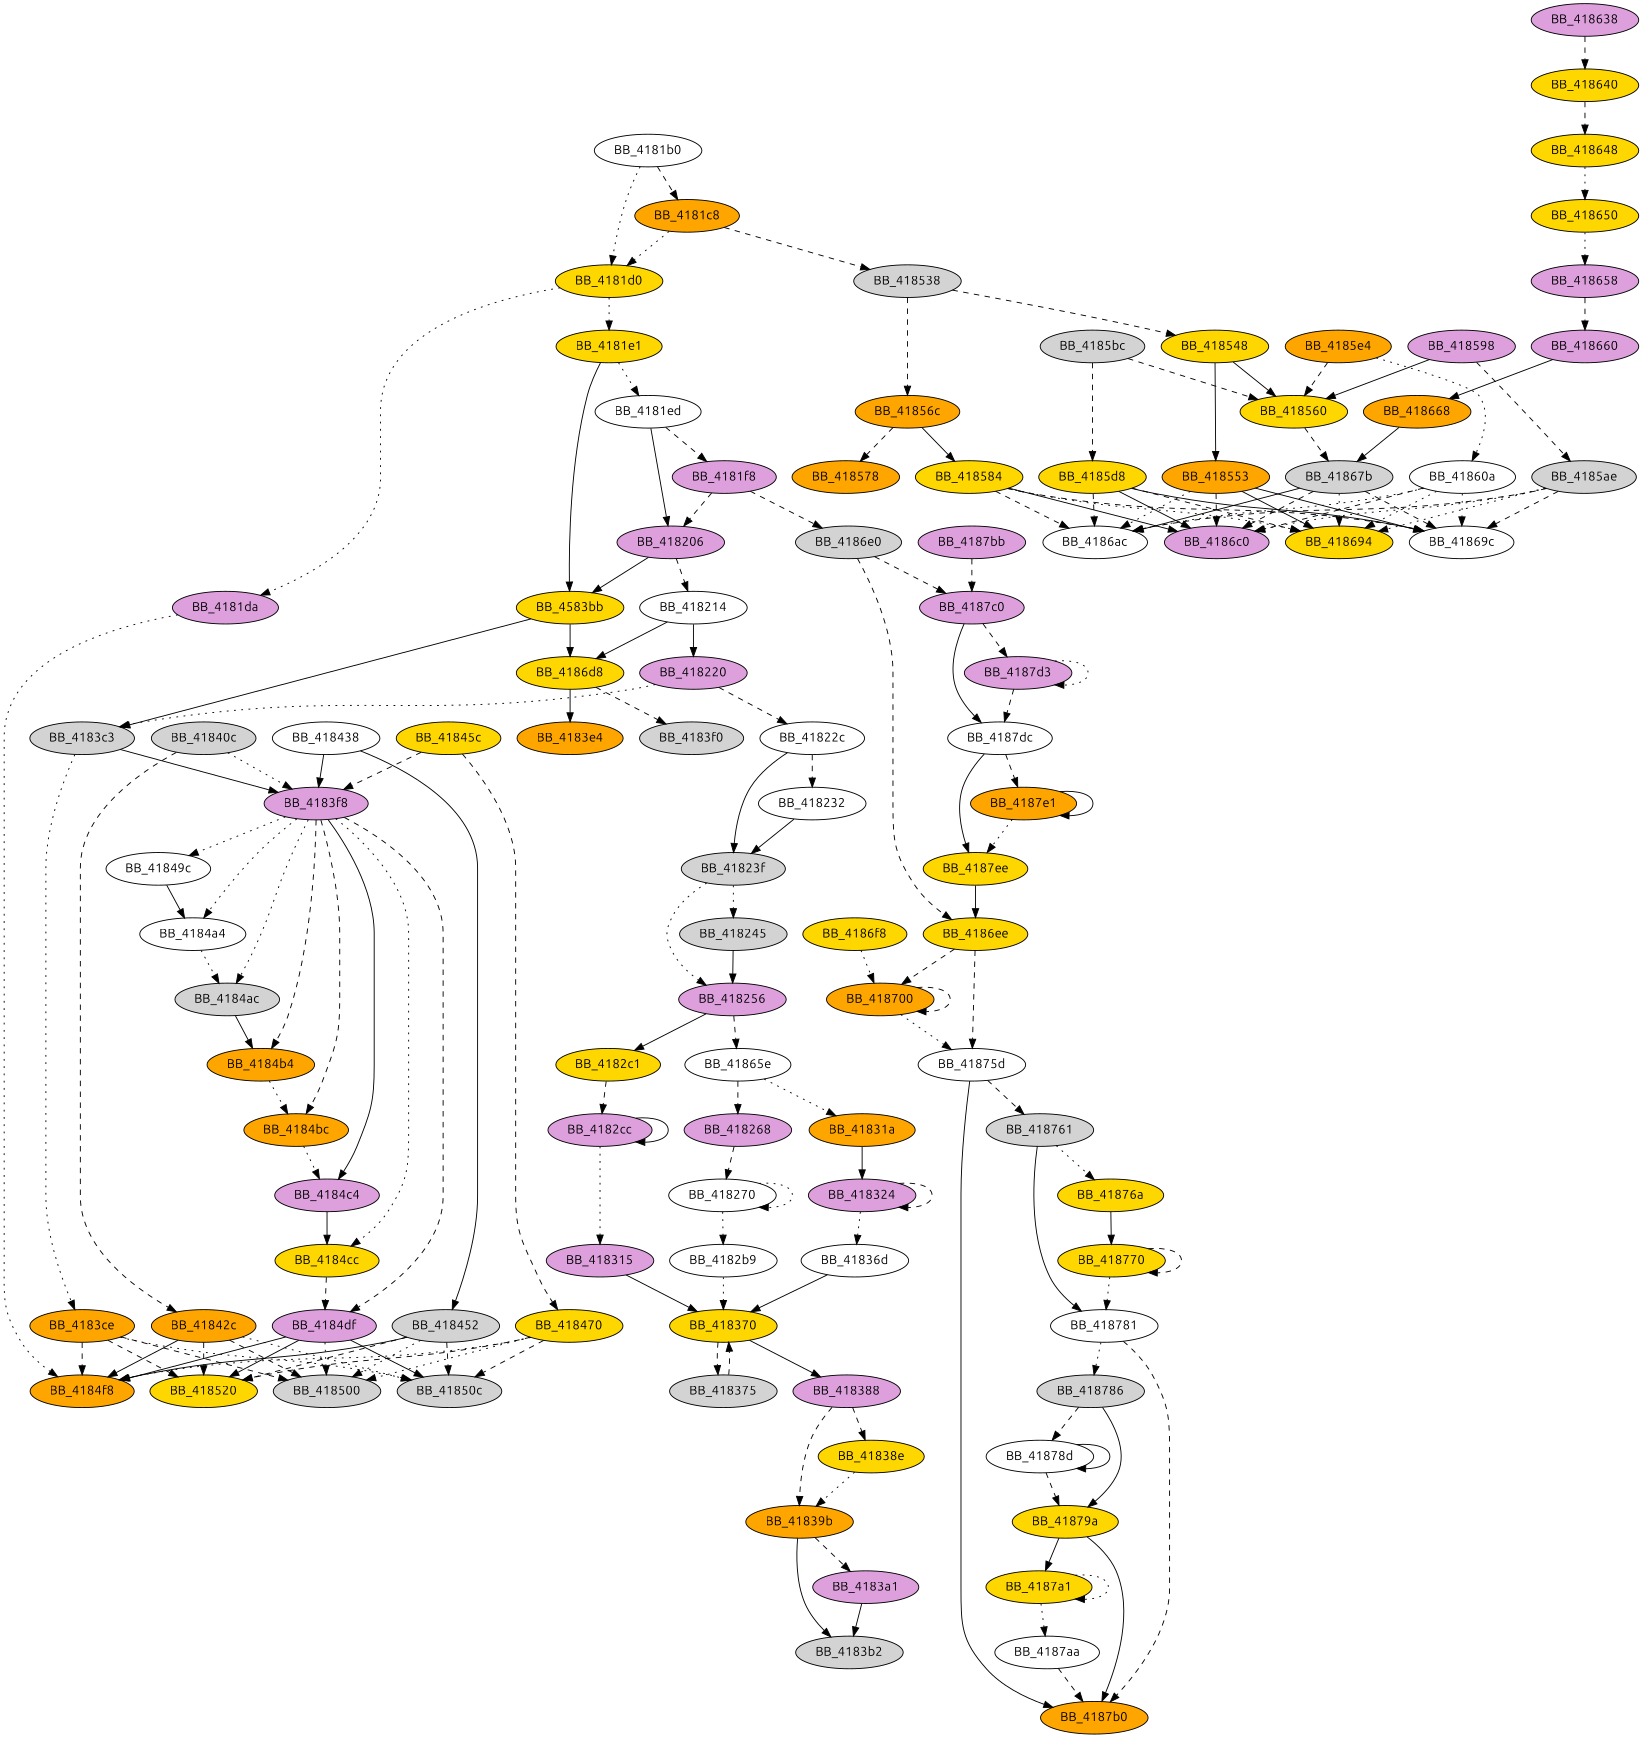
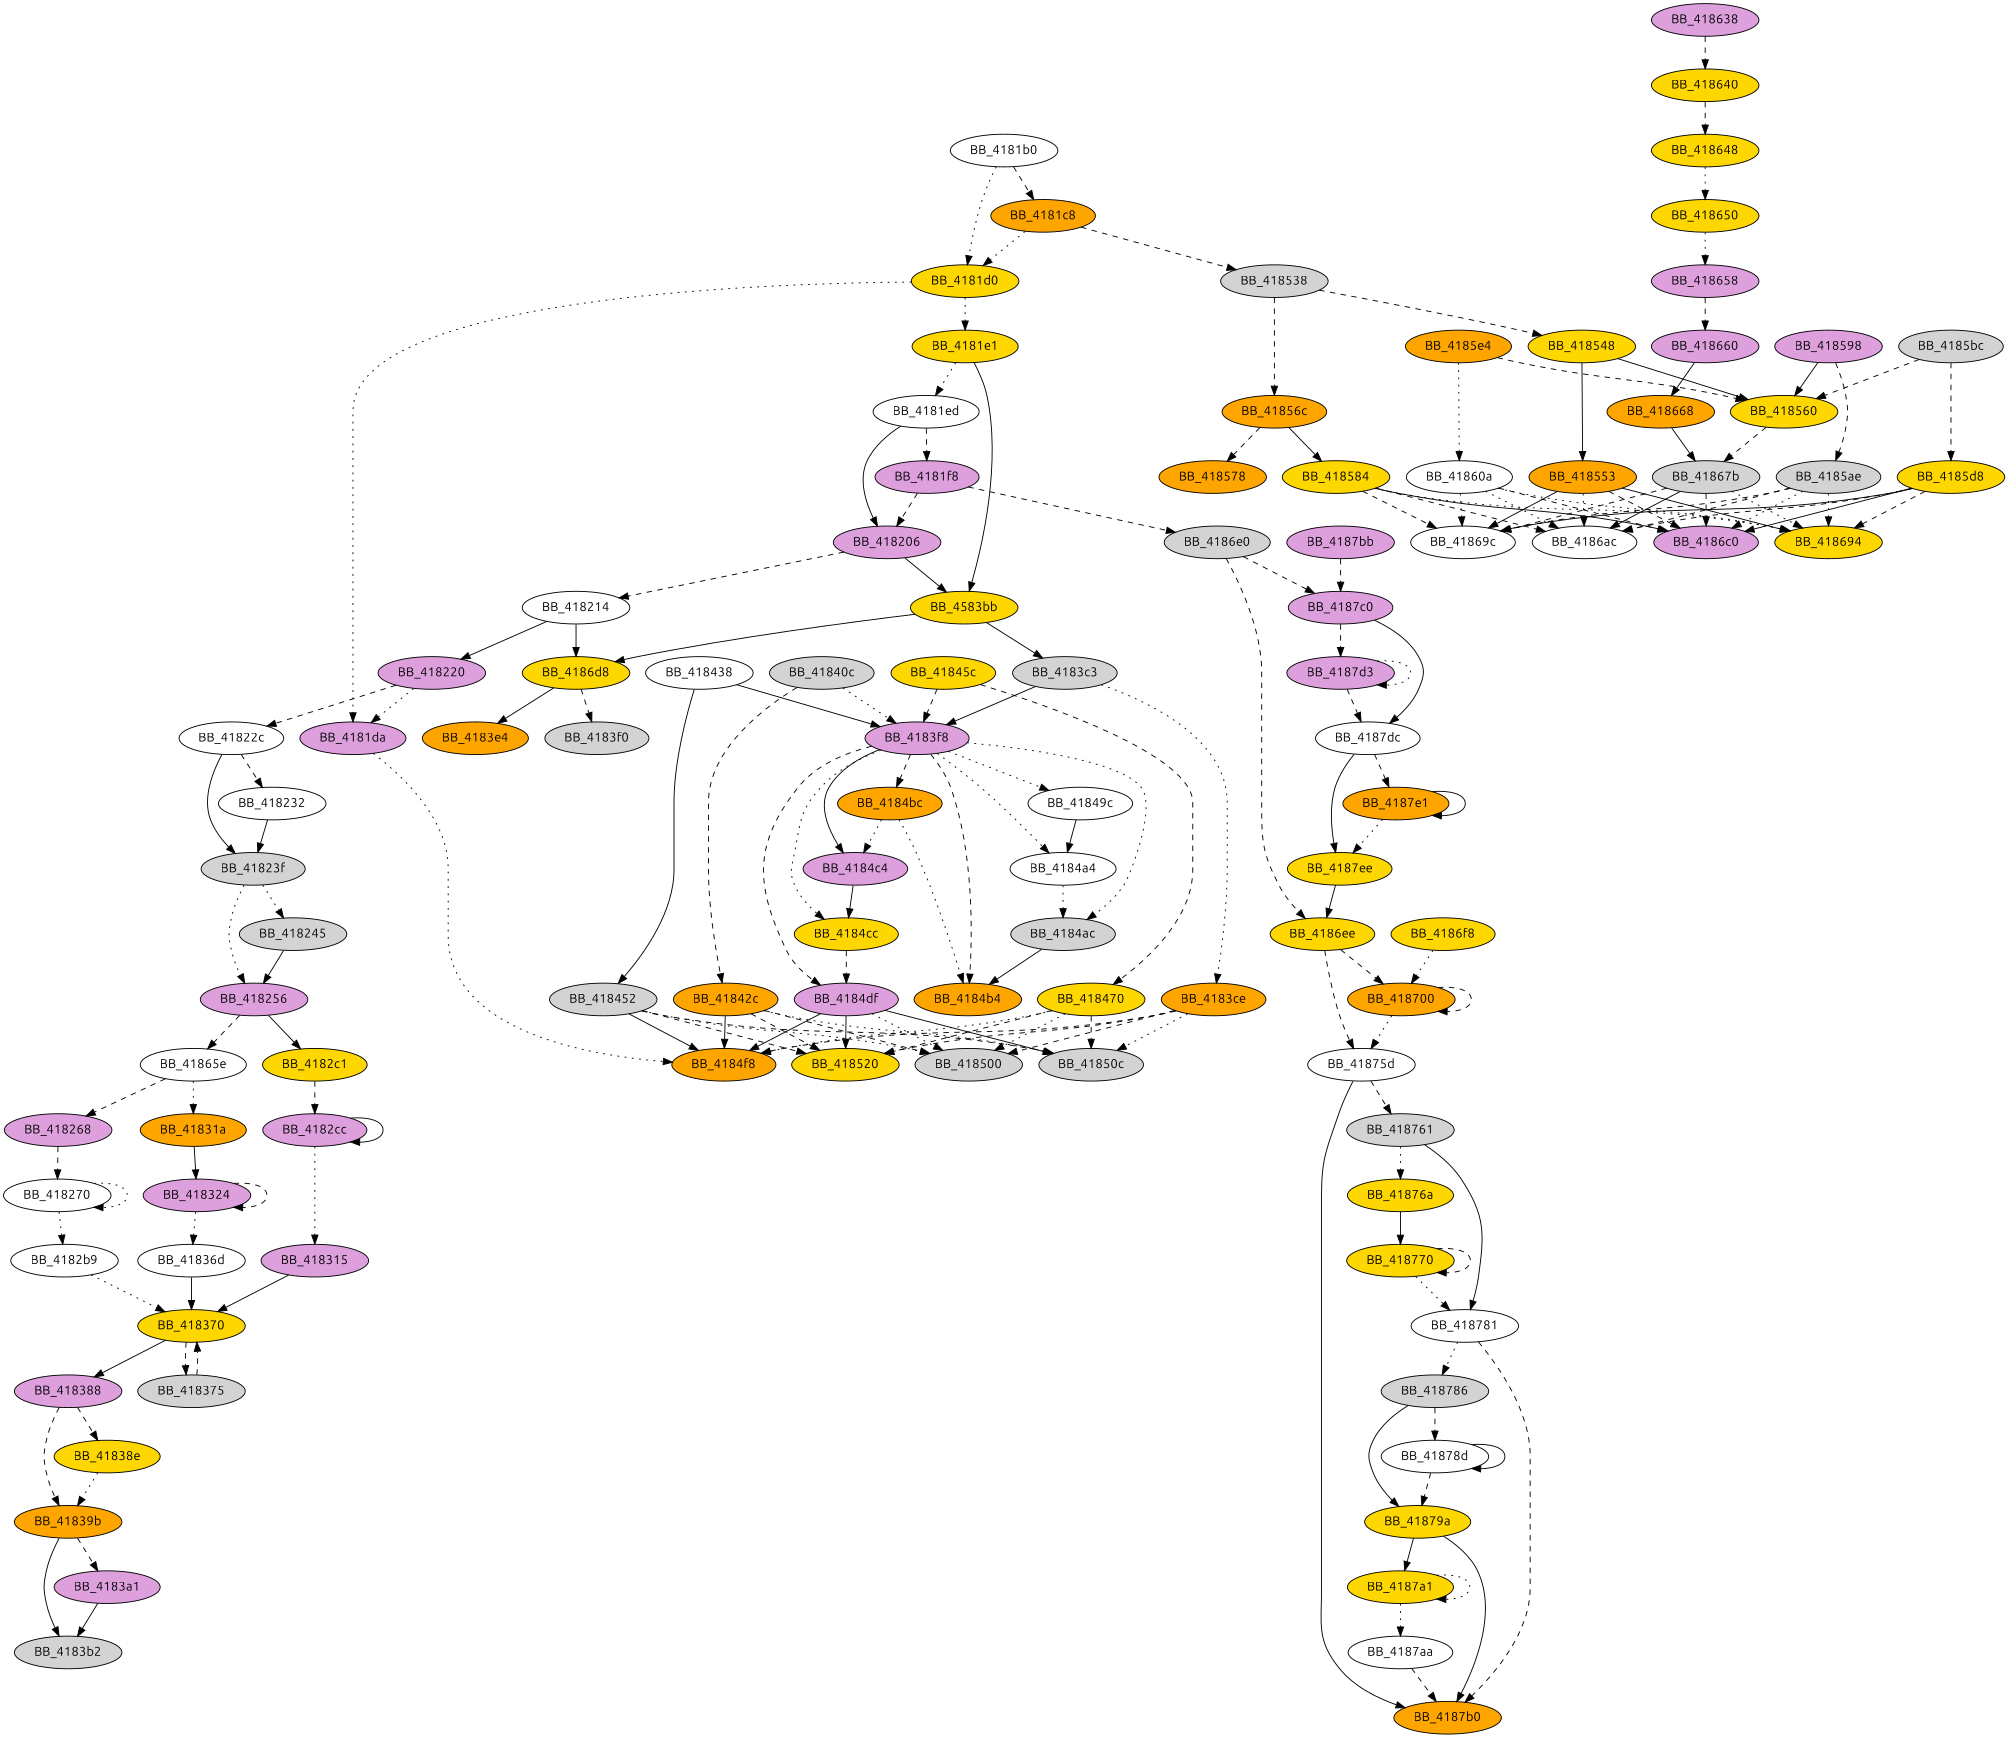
(392, 705) -> (396, 703)
(276, 1094) -> (934, 895)
